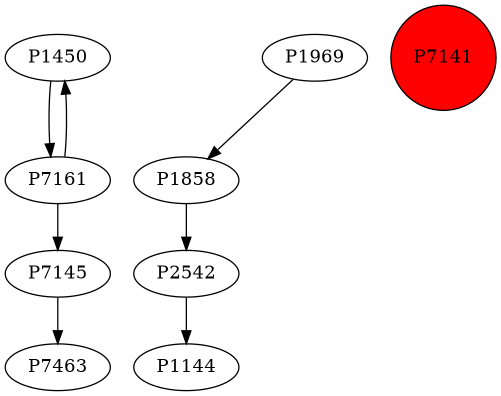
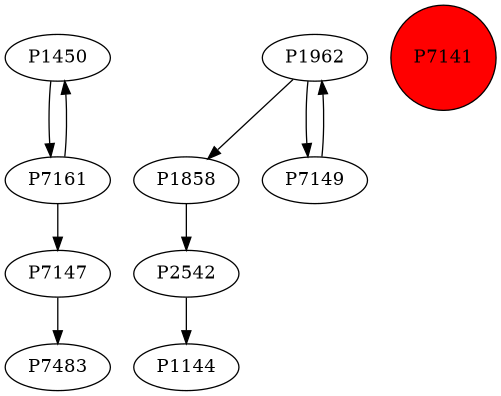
(315, 58) -> (315, 58)
none -> (315, 180)
(58, 274) -> (58, 274)
(58, 367) -> (58, 367)
